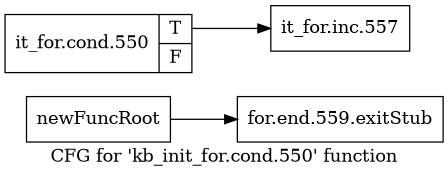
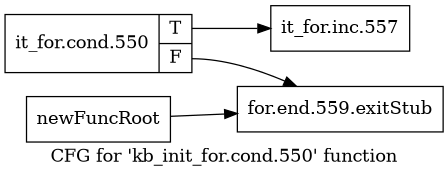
none -> (239, 65)
